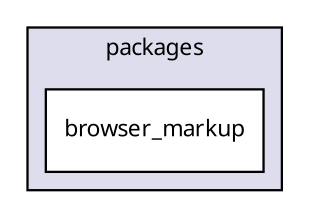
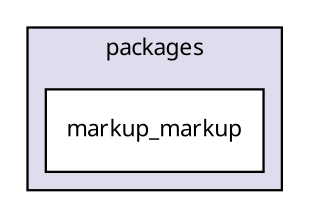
(155, 131) -> (155, 131)
